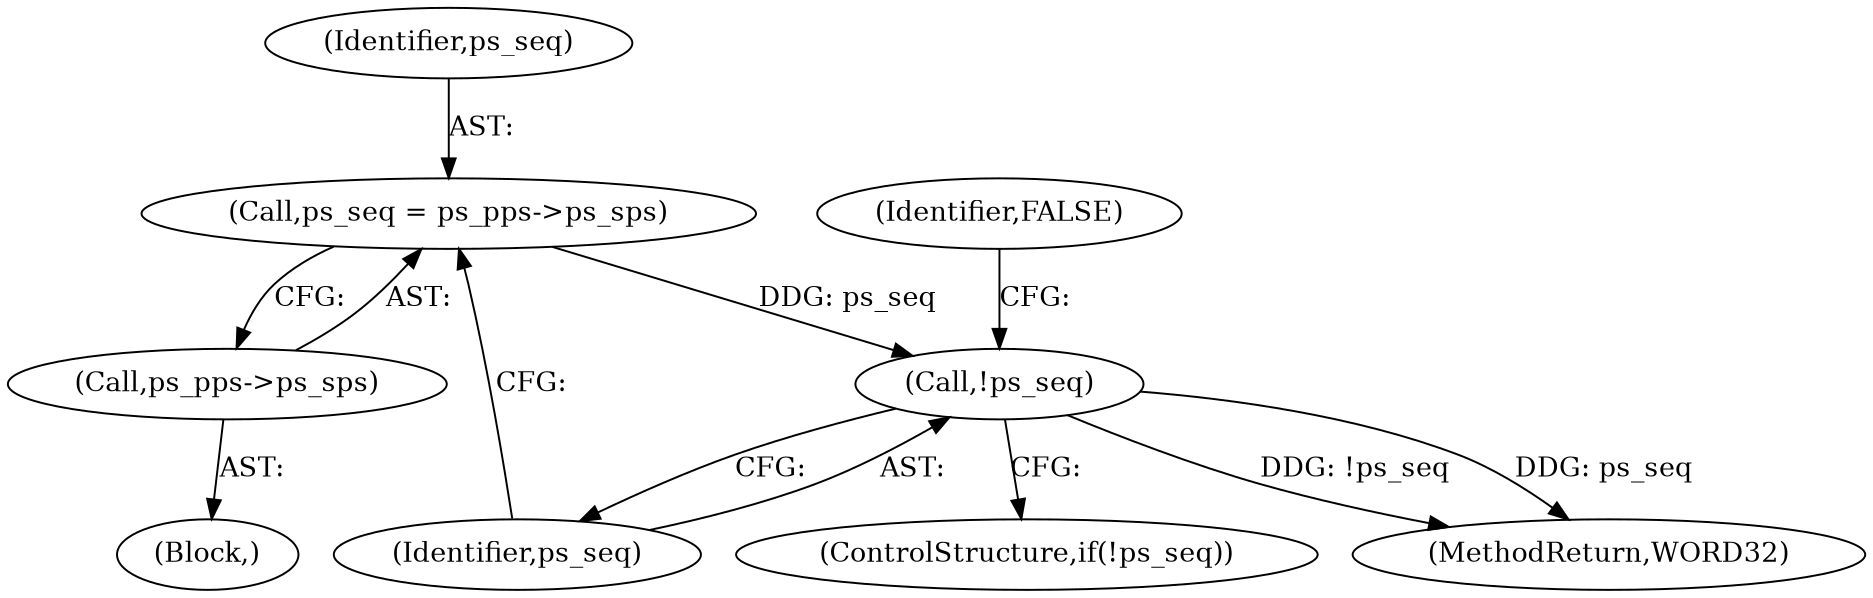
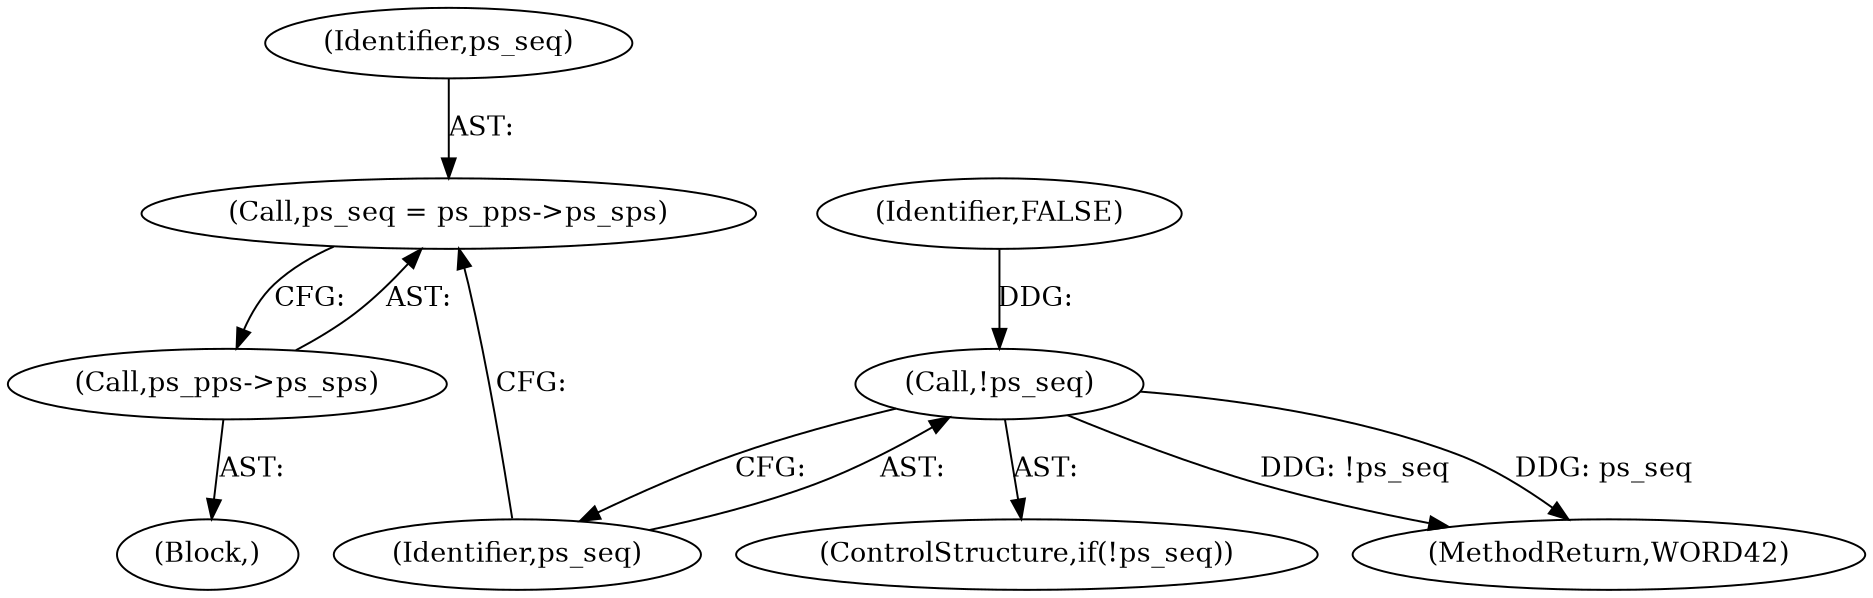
(723, 299) -> none
(1040, 299) -> (1040, 299)
(1050, 469) -> (1050, 469)
(1609, 555) -> (1609, 555)
